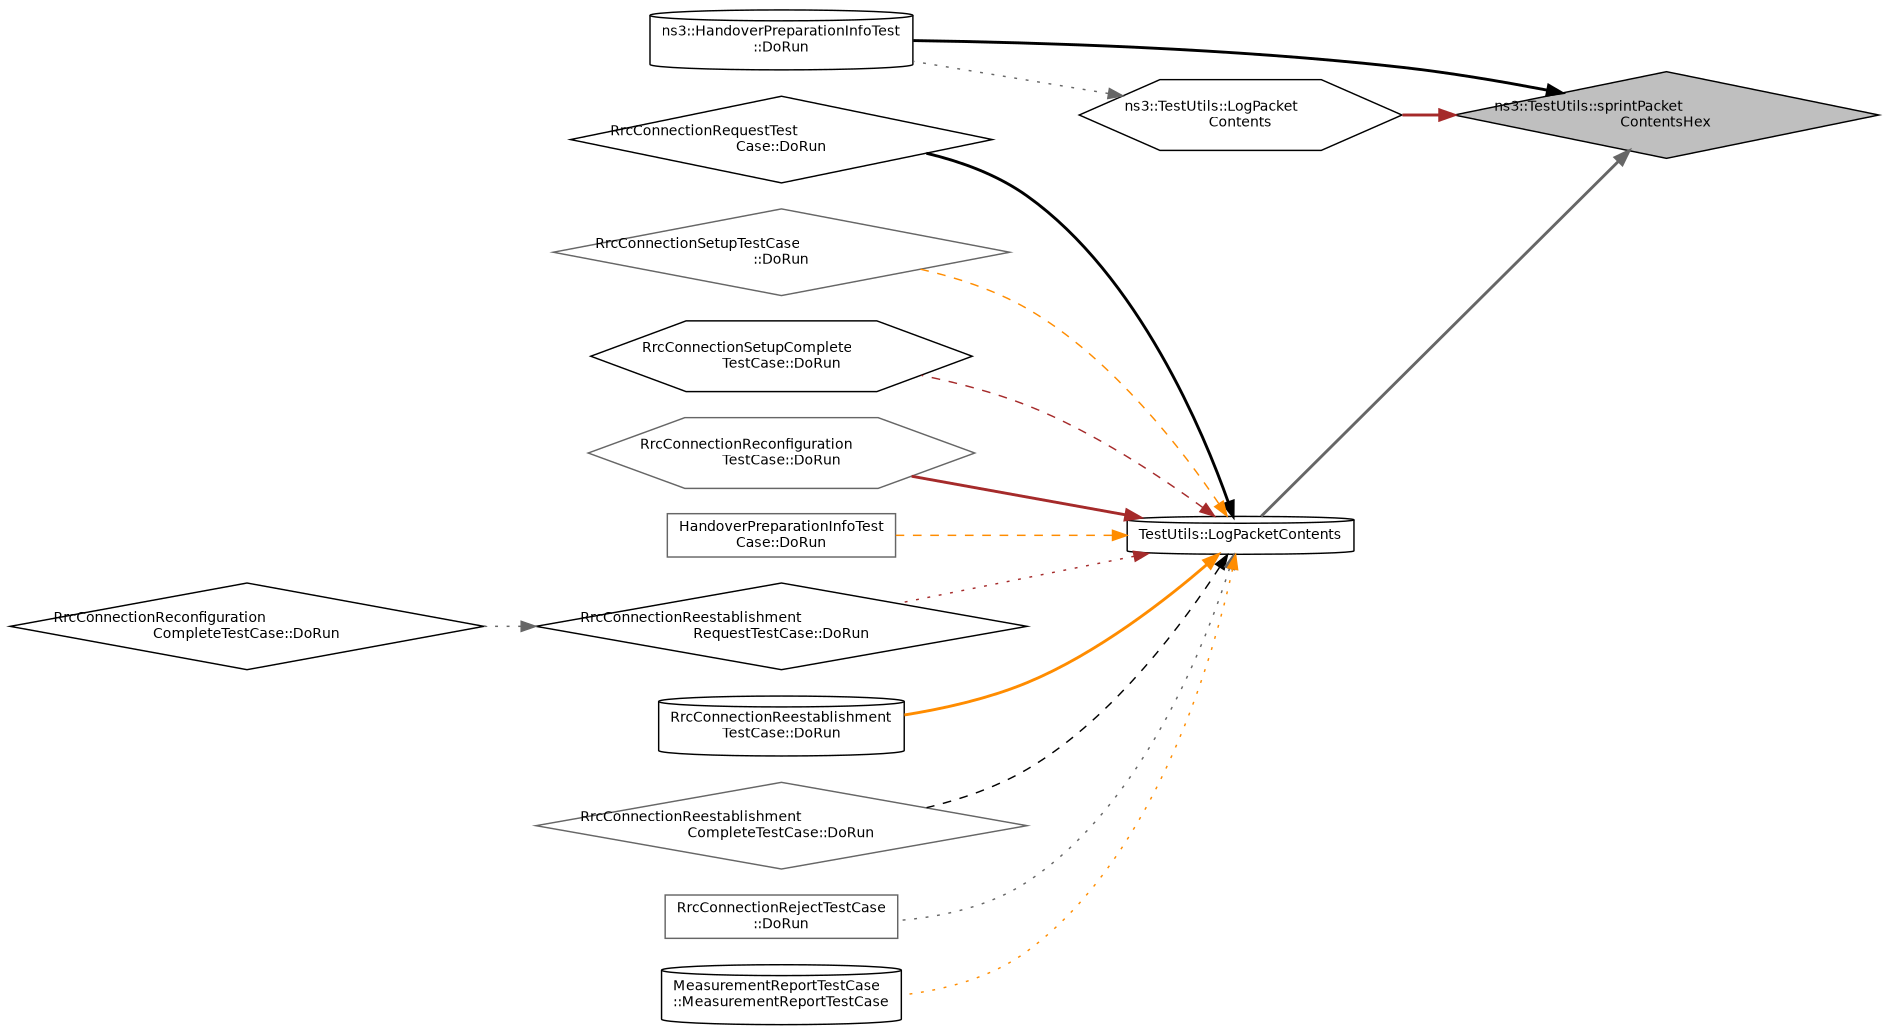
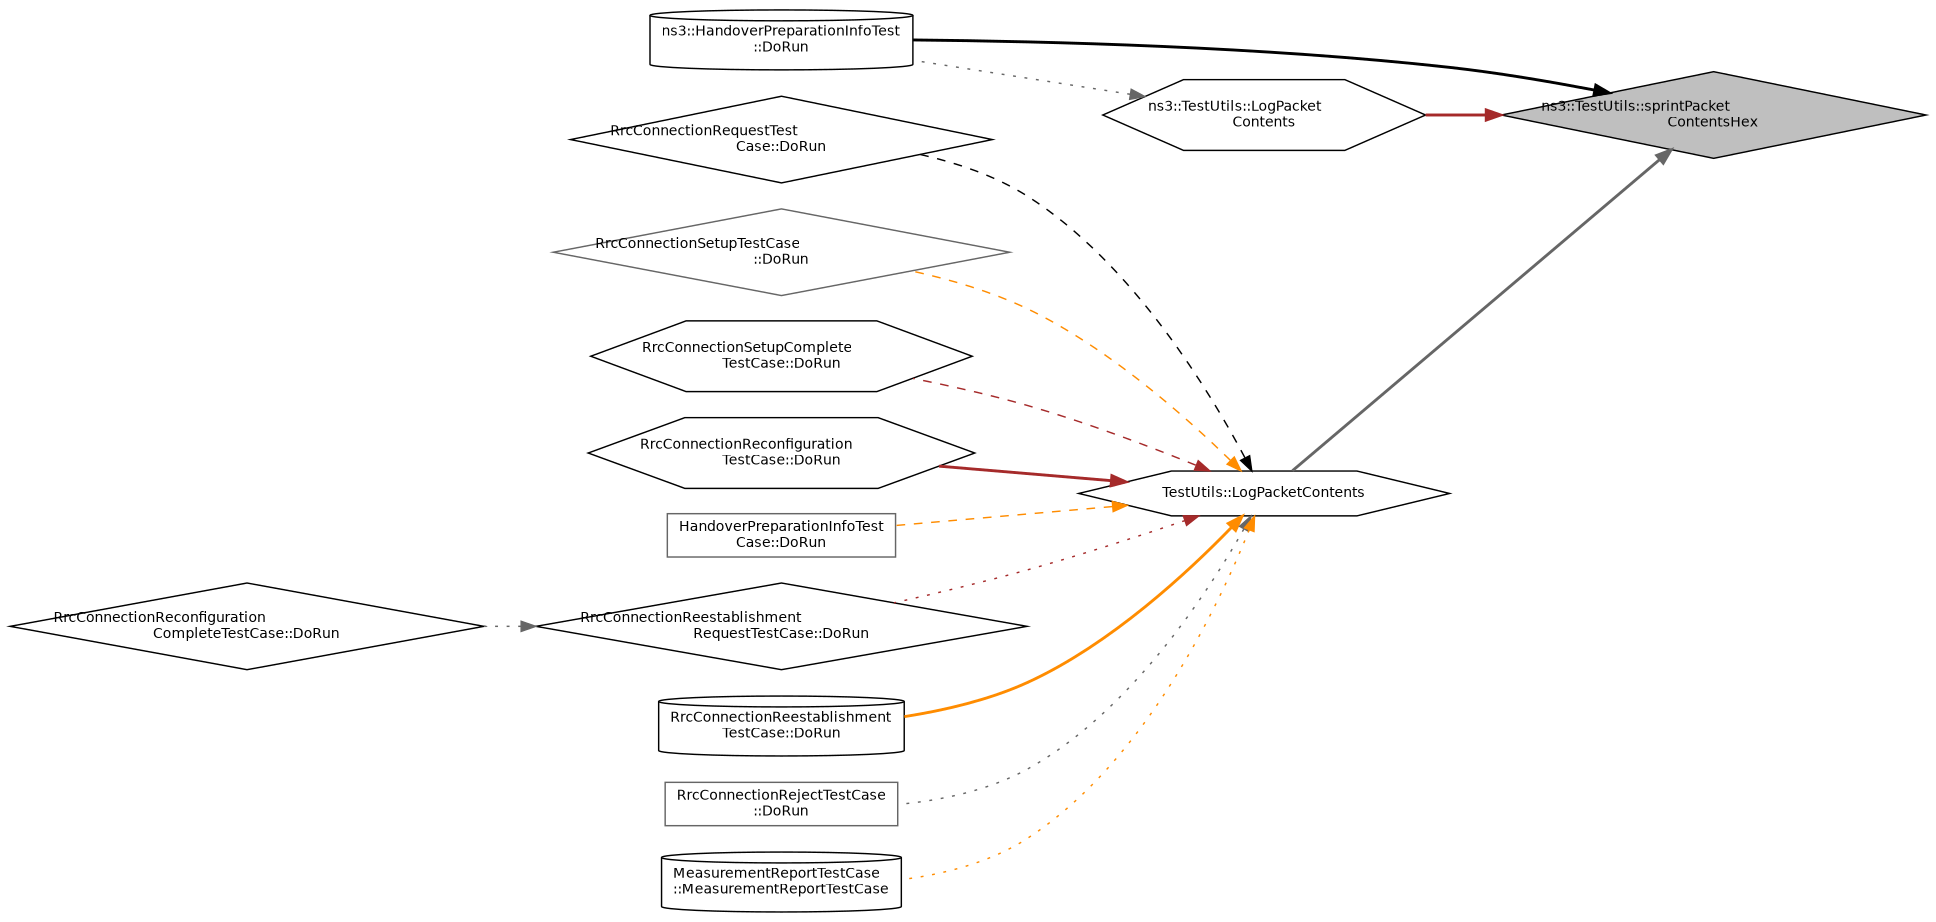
(1118, 289) -> (1114, 270)
(781, 453) -> (781, 453)
(1241, 535) -> (1264, 493)
(781, 826) -> none
